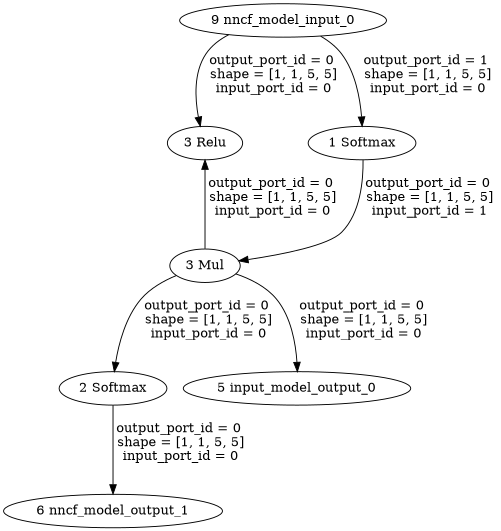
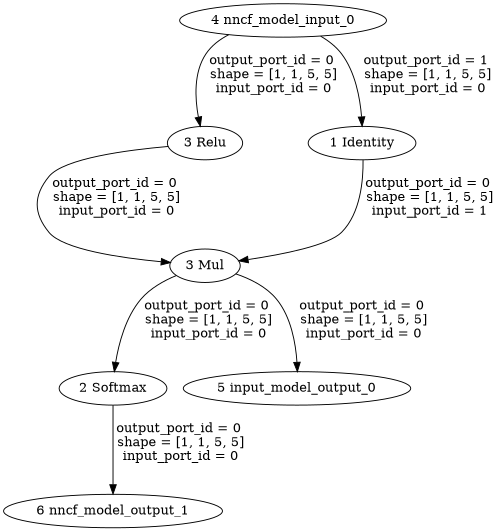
(283, 20) -> (283, 20)
(362, 143) -> (362, 143)
(205, 209) -> (38, 201)
